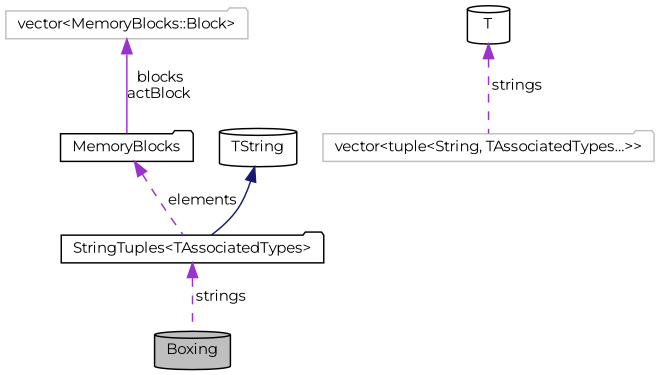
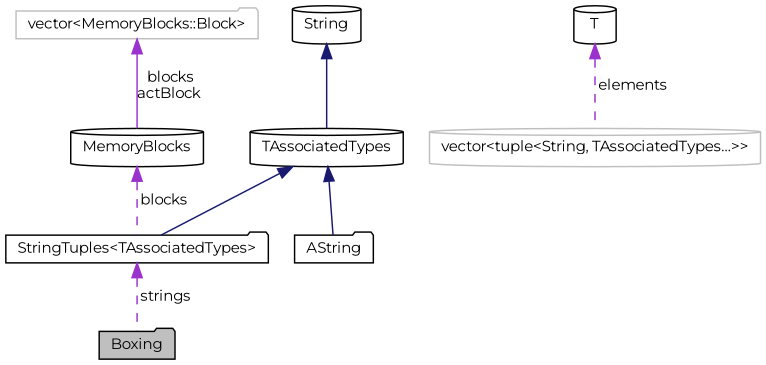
none -> (327, 25)
(516, 86) -> (631, 86)
(127, 148) -> (137, 148)
(258, 148) -> (327, 148)
(489, 148) -> (595, 148)
(201, 201) -> (163, 201)
none -> (334, 249)
(192, 350) -> (137, 345)
